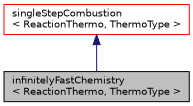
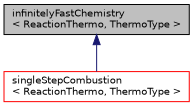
(97, 58) -> (97, 58)
